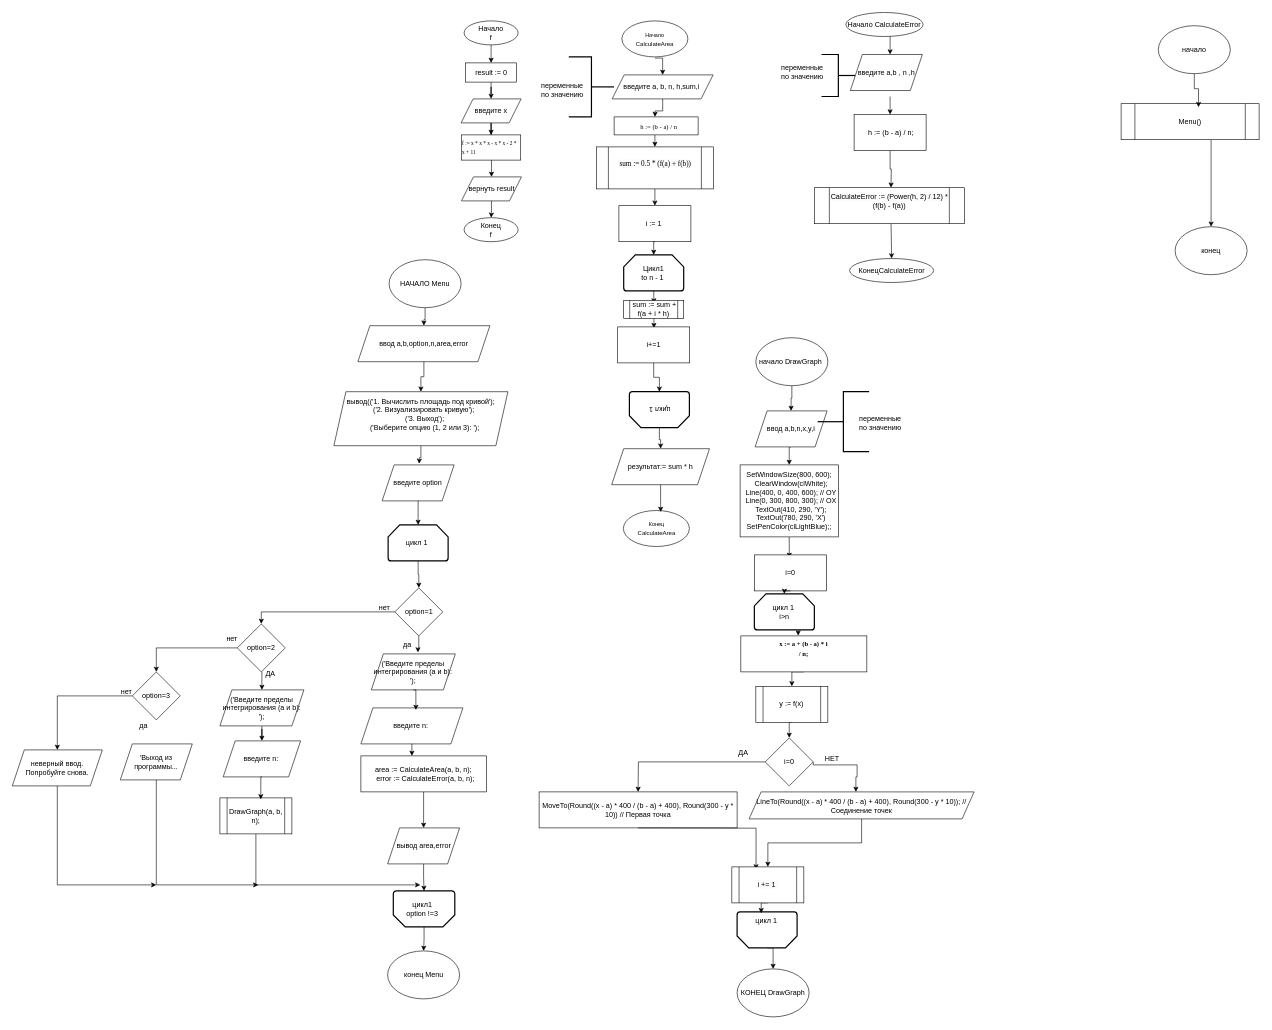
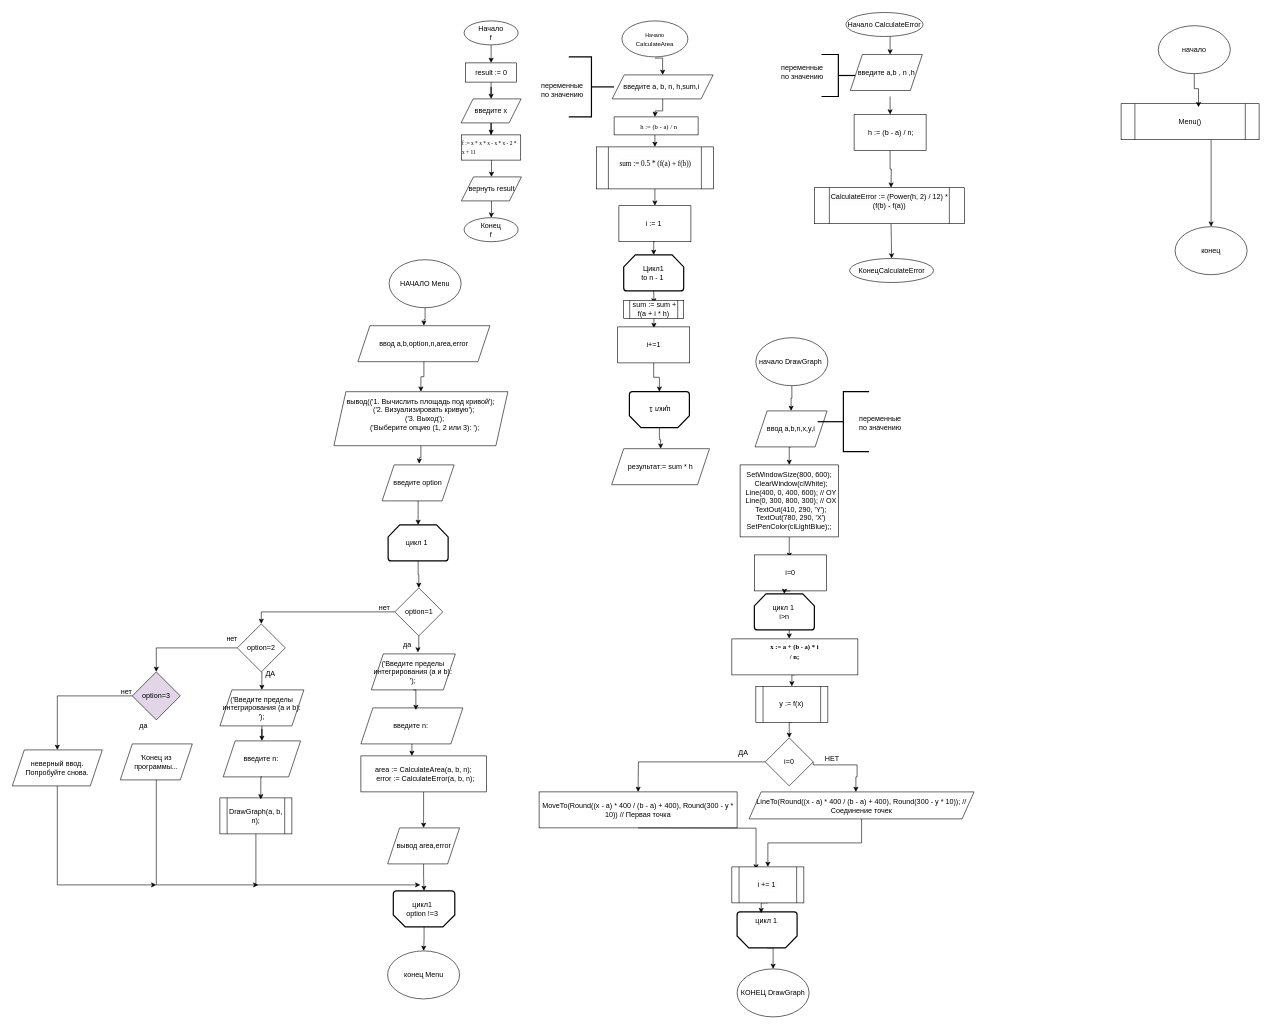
(661, 496) -> none
(656, 528) -> none
(804, 654) -> (795, 657)
(156, 696) -> (156, 696)
(156, 762) -> (156, 762)
